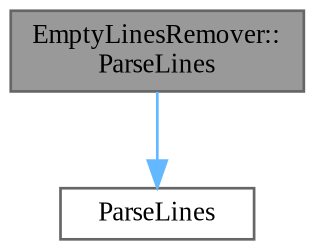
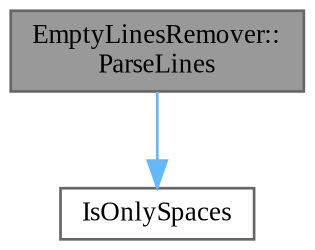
(157, 214) -> (157, 214)
